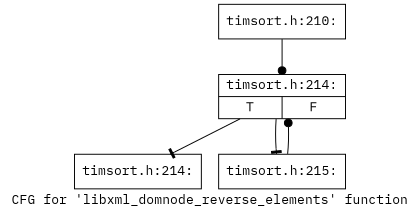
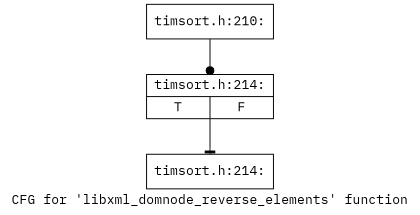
(282, 172) -> none
